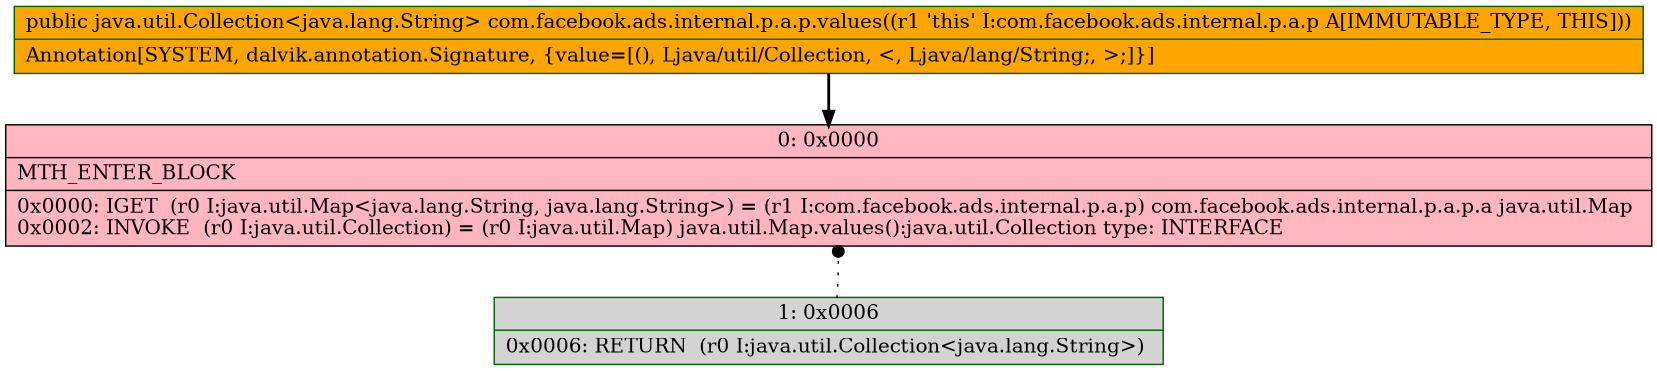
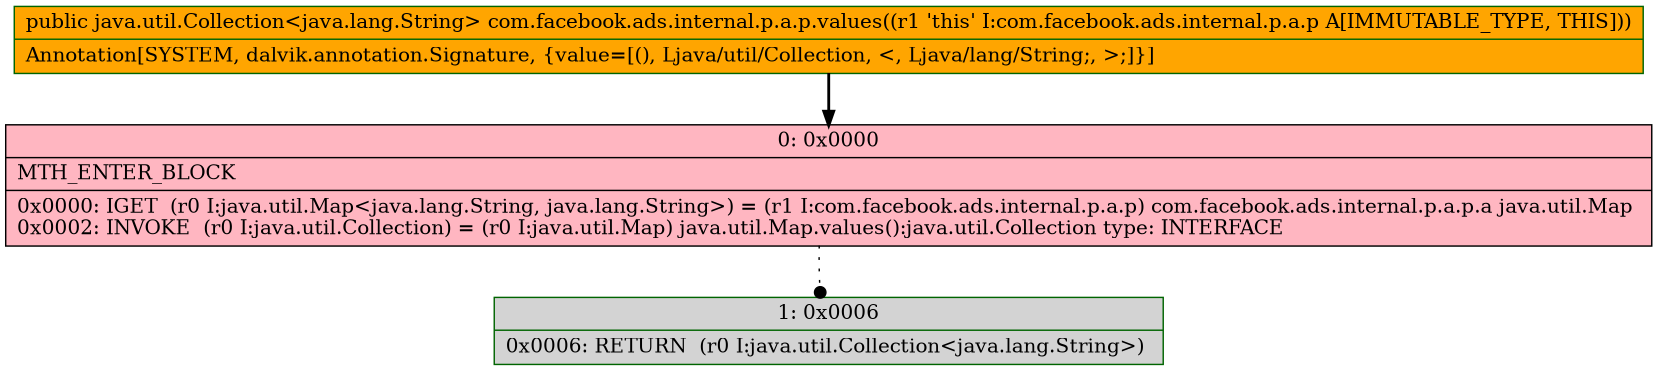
(838, 278) -> (819, 266)
